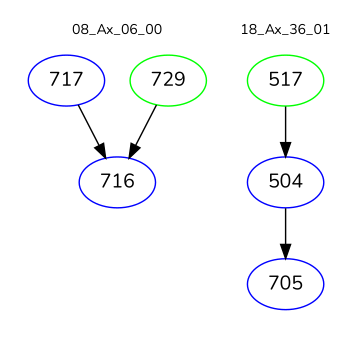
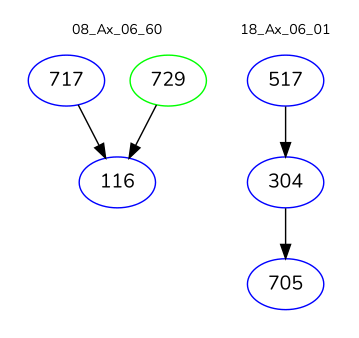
(117, 30) -> (117, 30)
(286, 30) -> (286, 30)
(286, 81) -> (286, 81)
(117, 182) -> (117, 182)
(286, 182) -> (286, 182)
